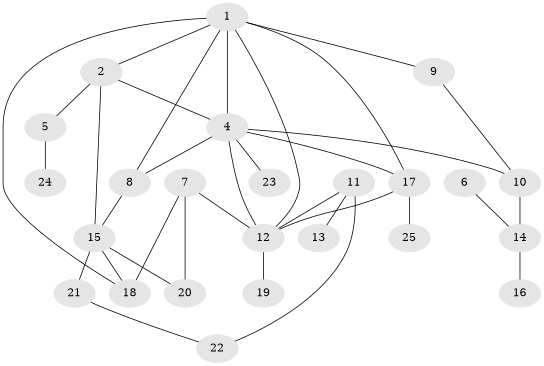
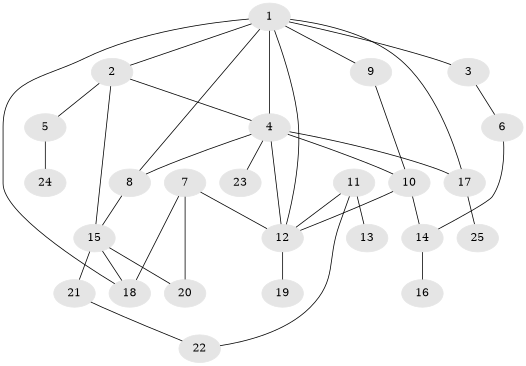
none -> (469, 72)
(345, 208) -> (352, 210)
